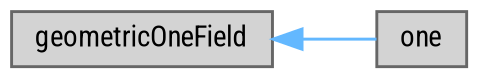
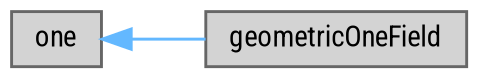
(340, 39) -> (169, 39)
